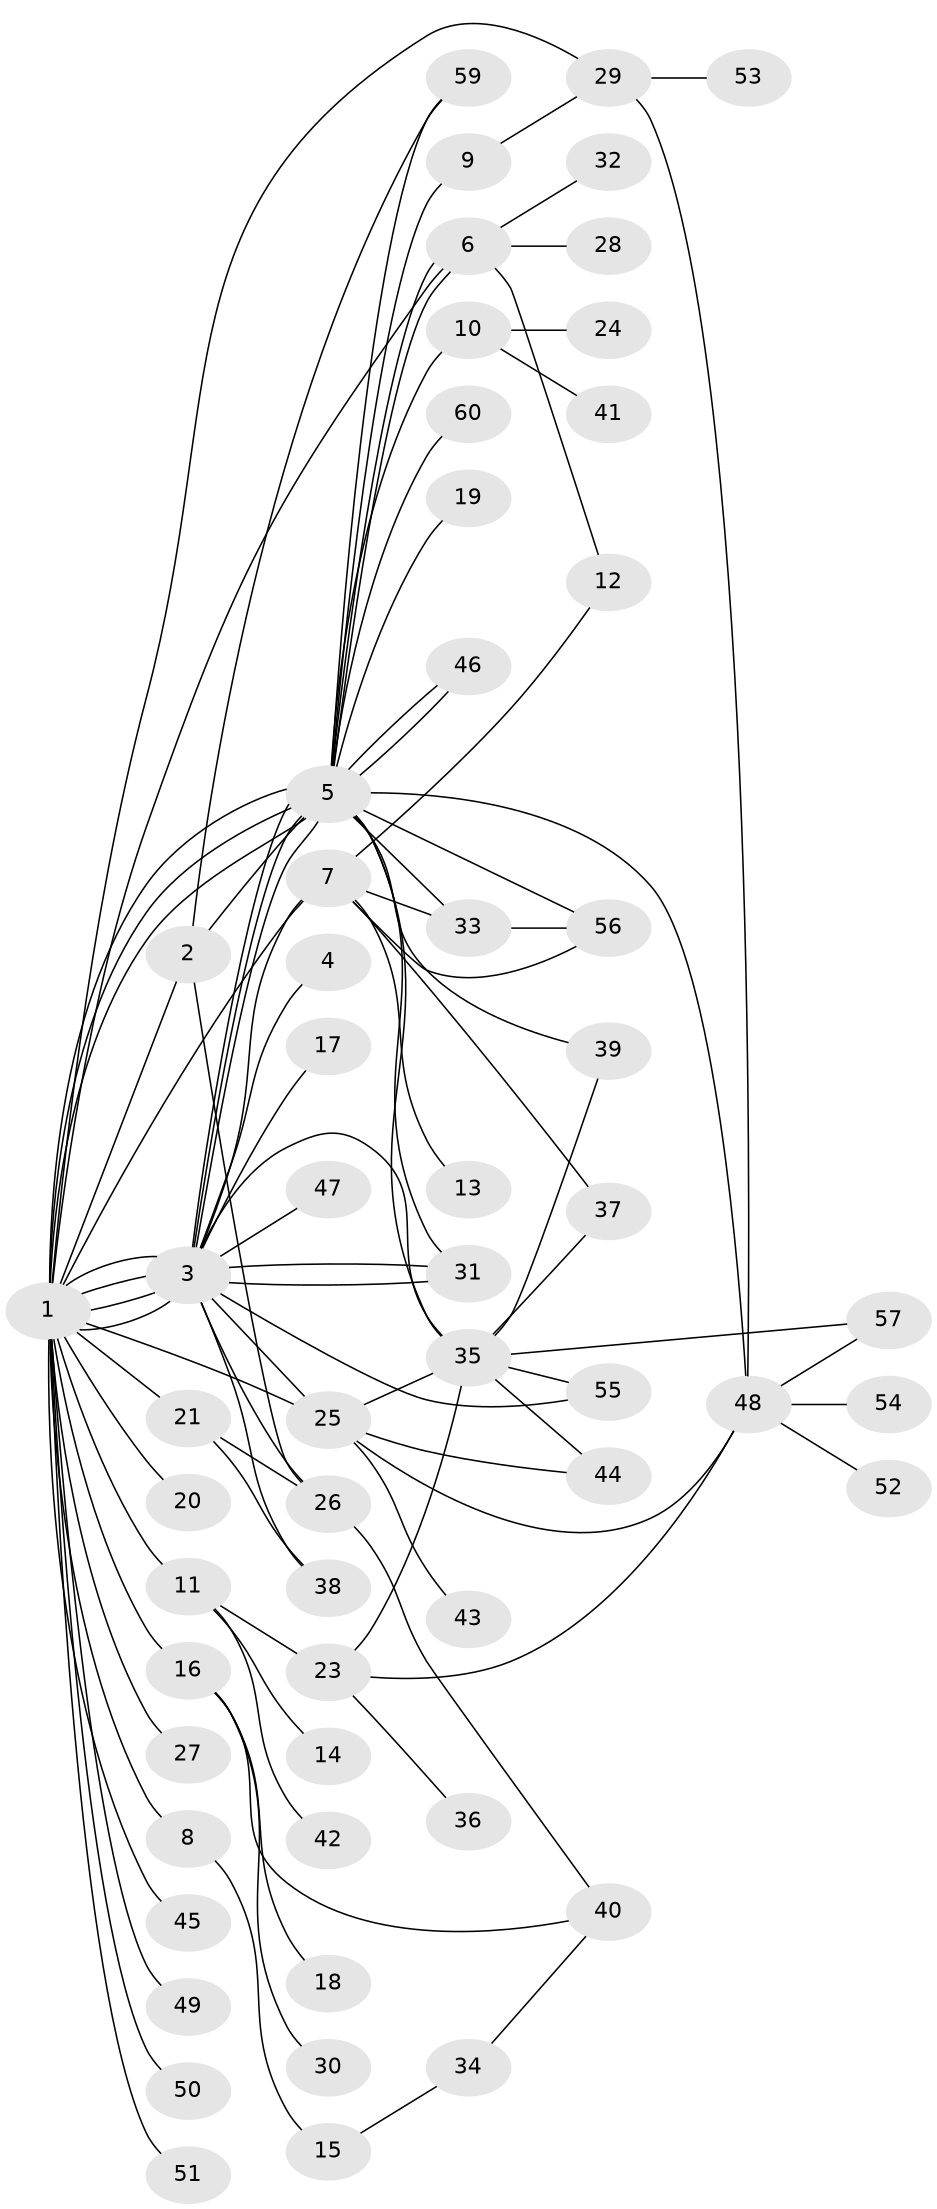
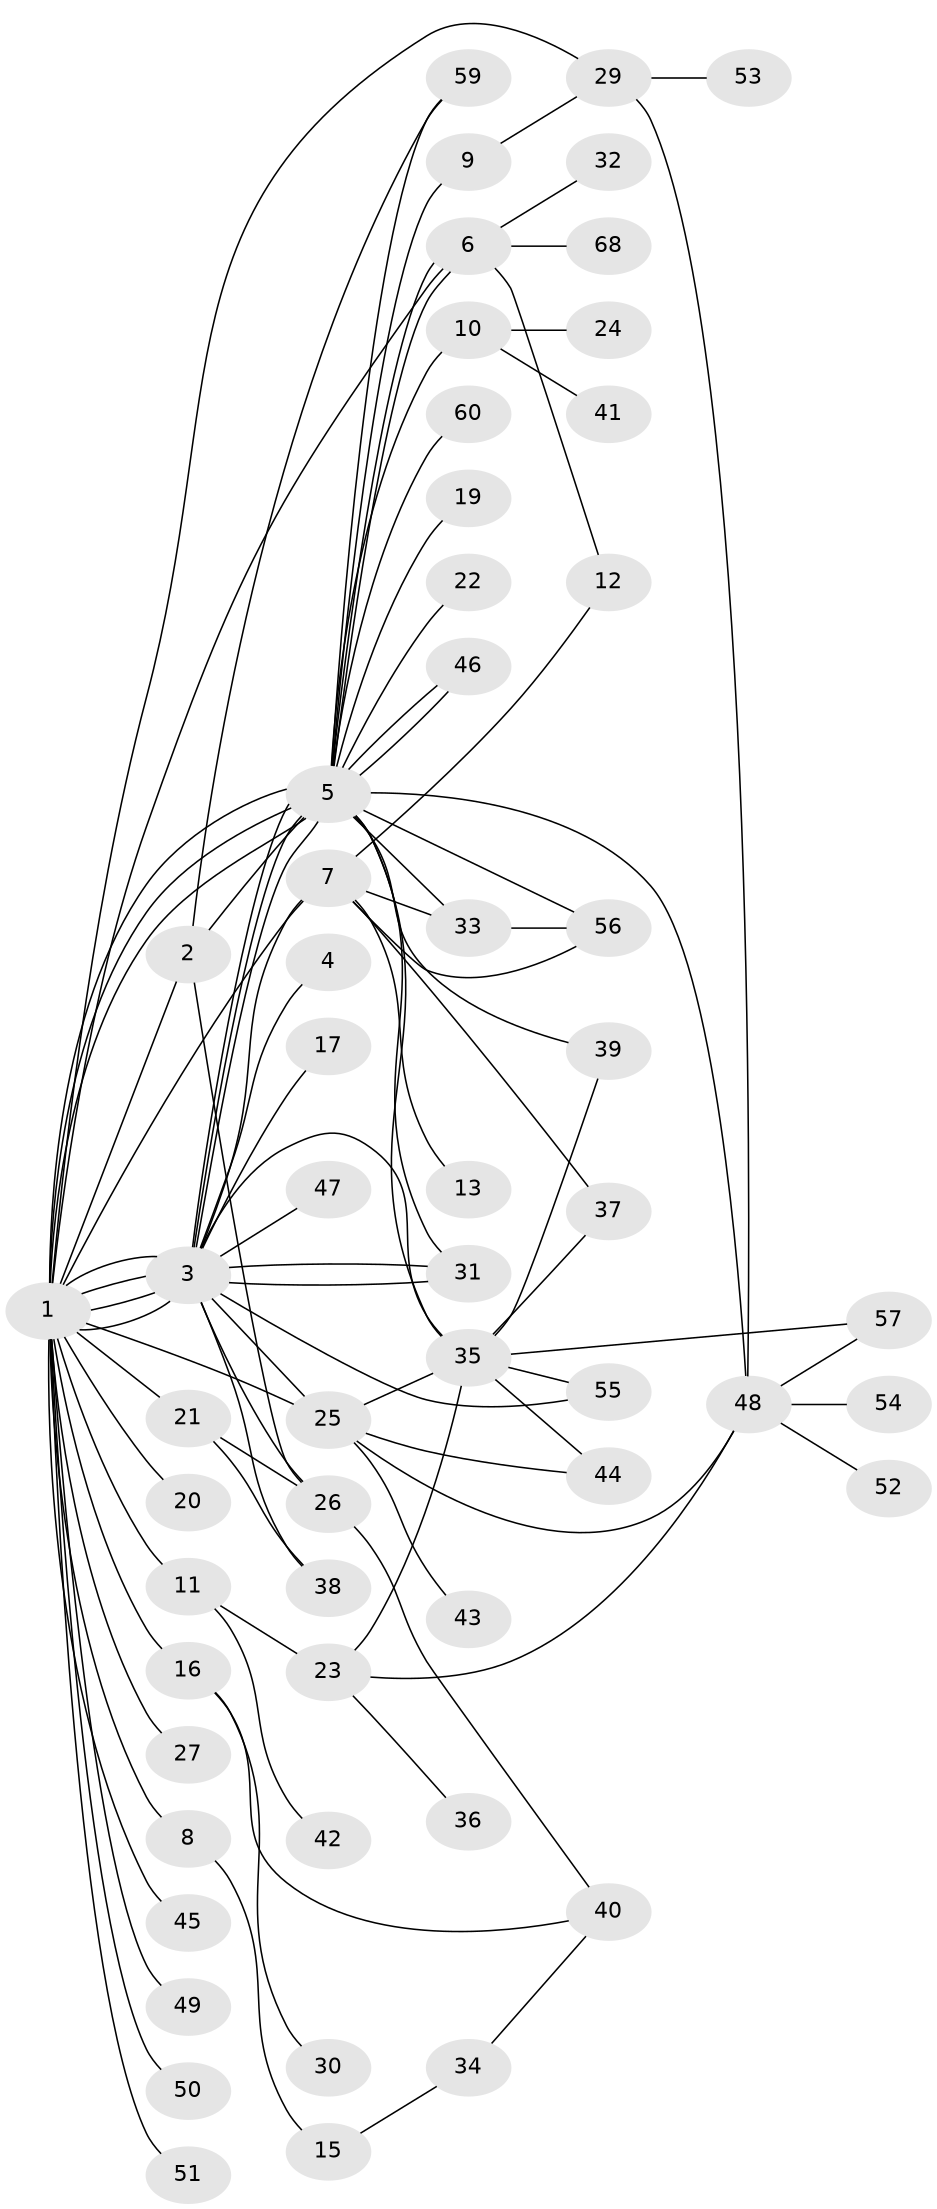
(609, 246) -> (609, 246)
none -> (469, 582)
(329, 1756) -> none
(329, 1984) -> none
